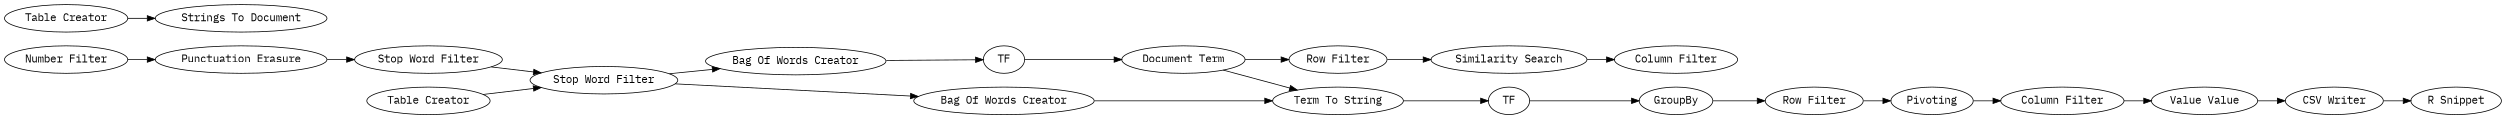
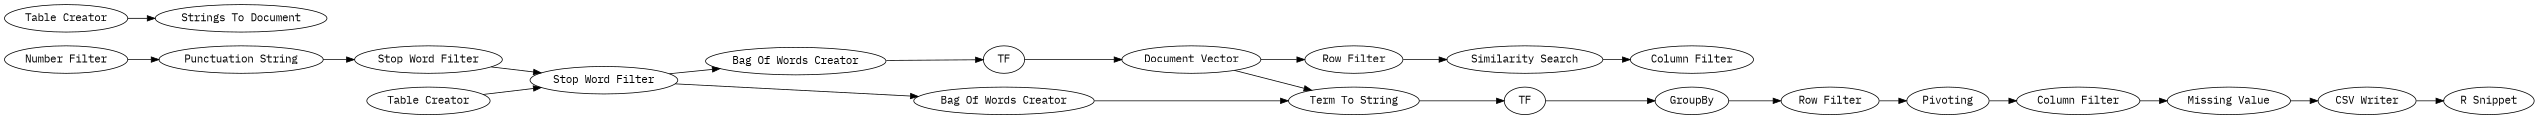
(241, 60) -> (241, 60)
(1183, 60) -> (1191, 60)
(2205, 101) -> (2229, 101)
